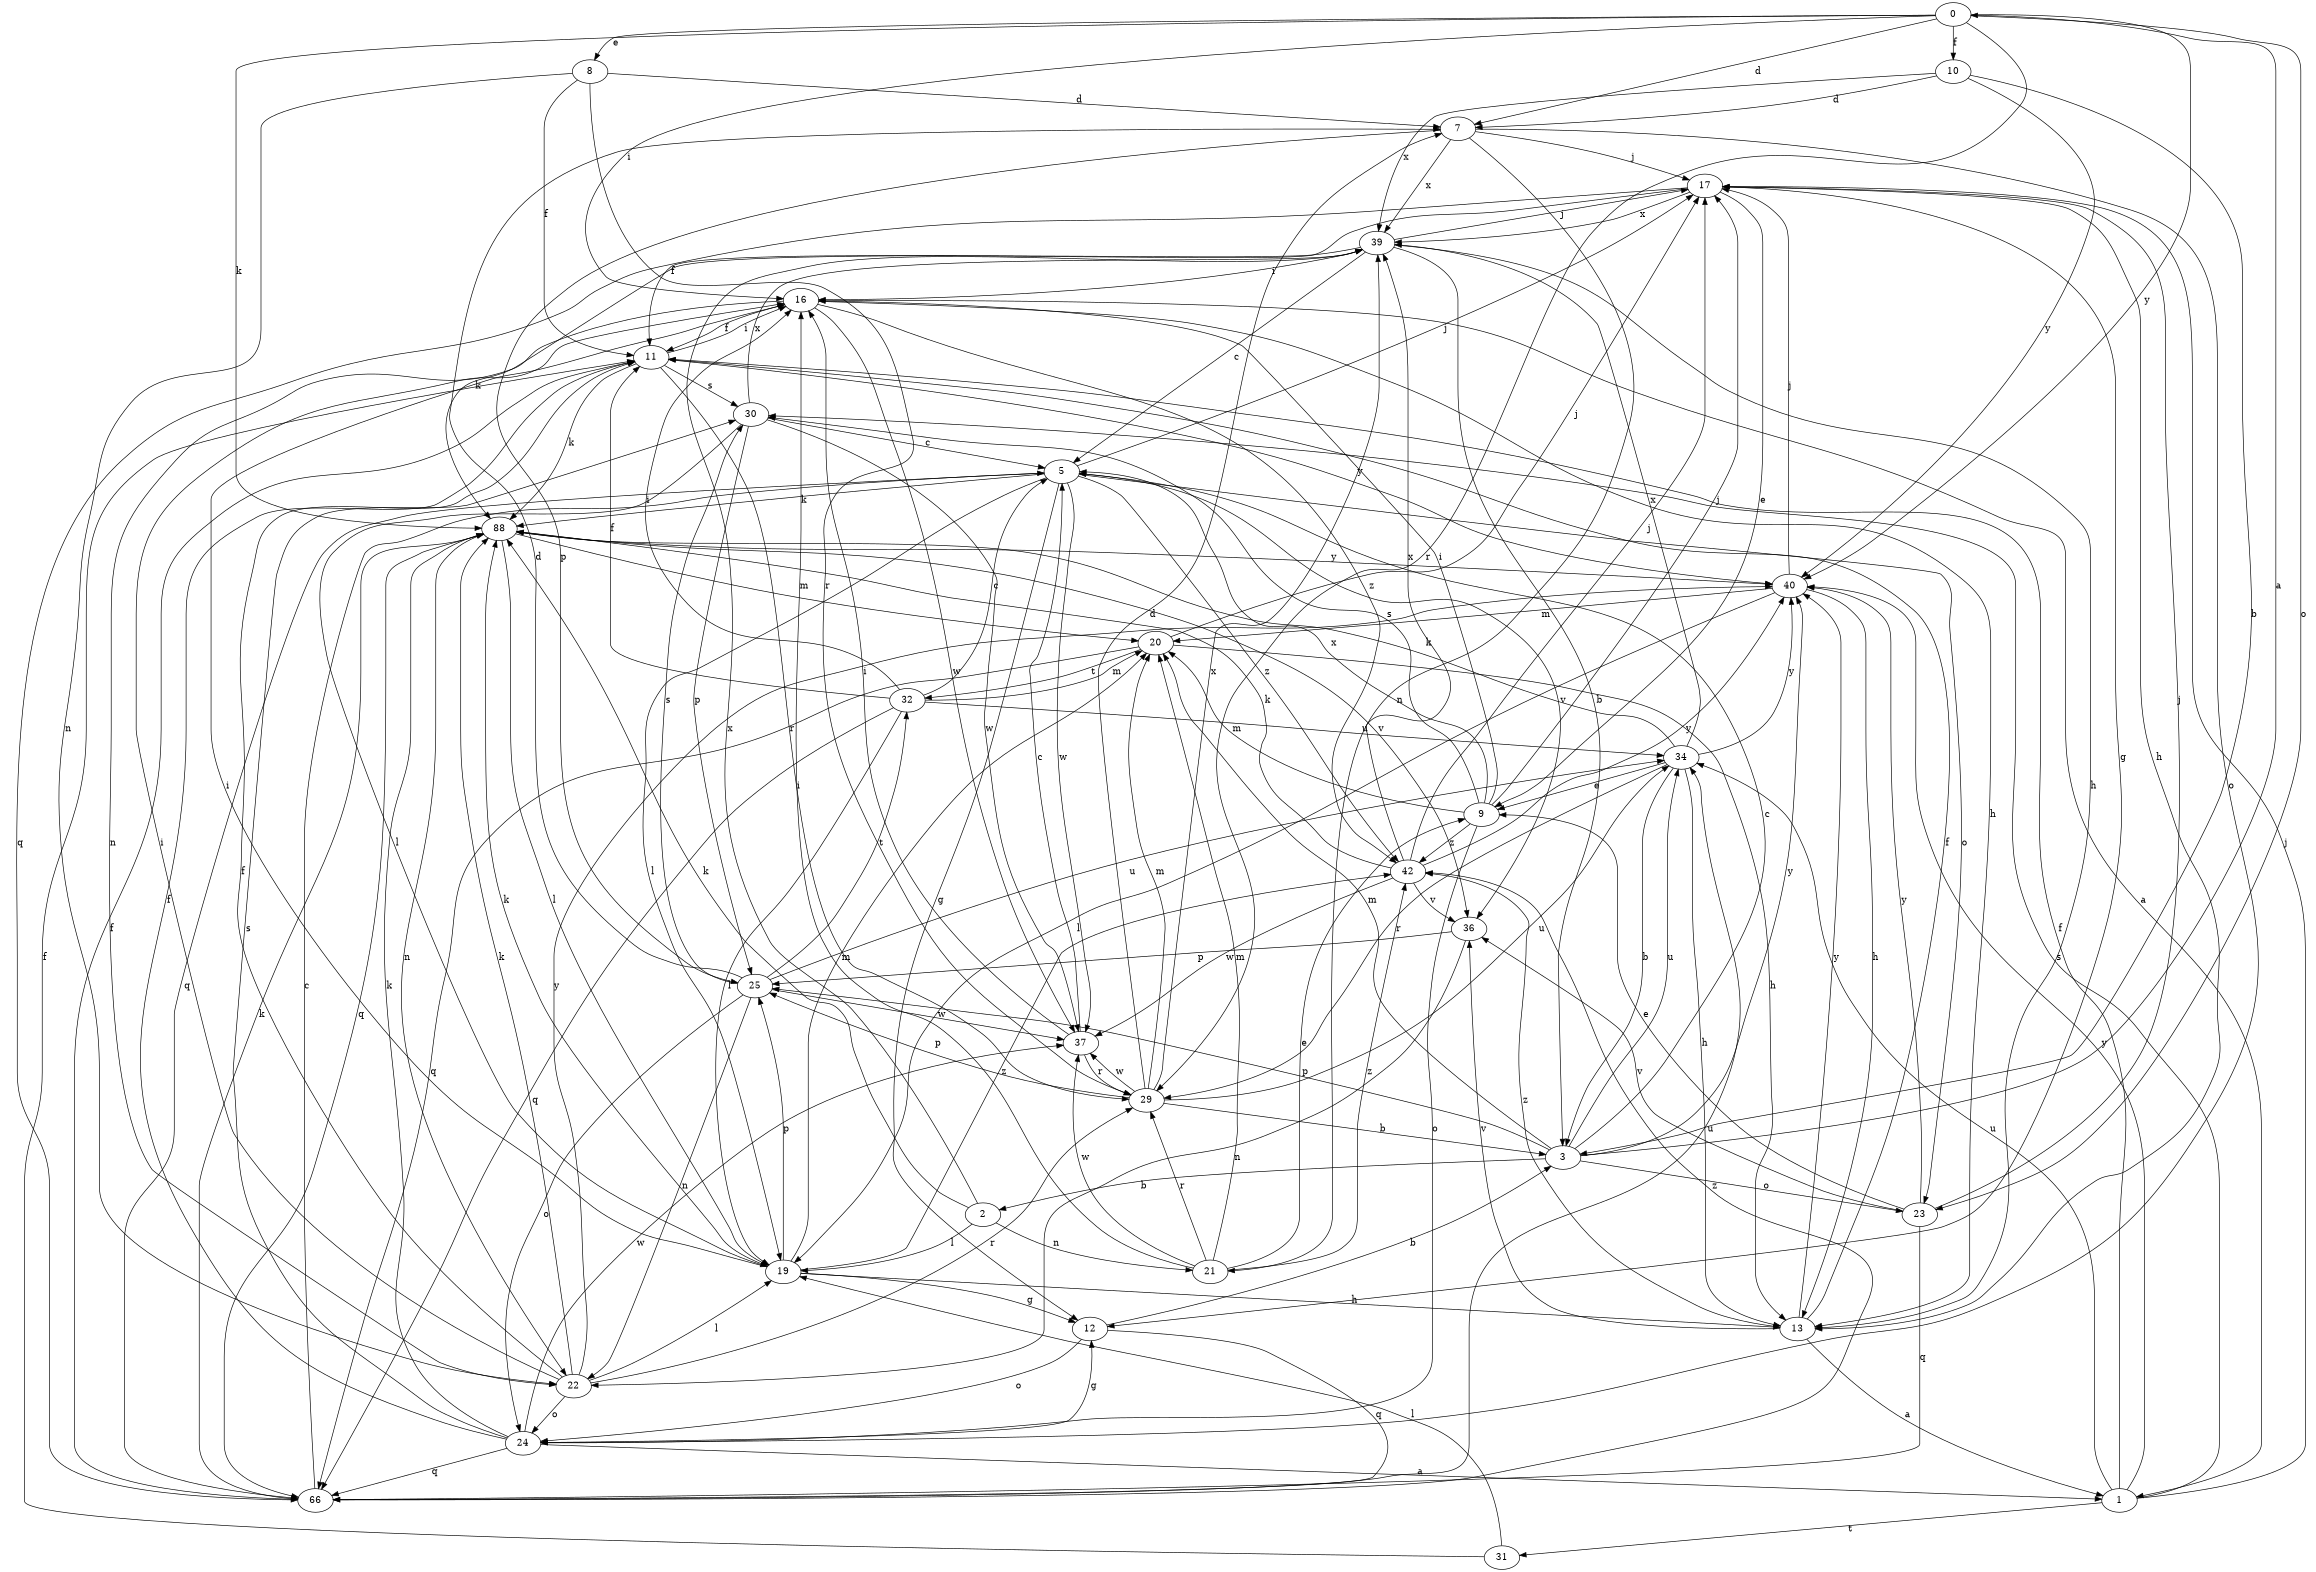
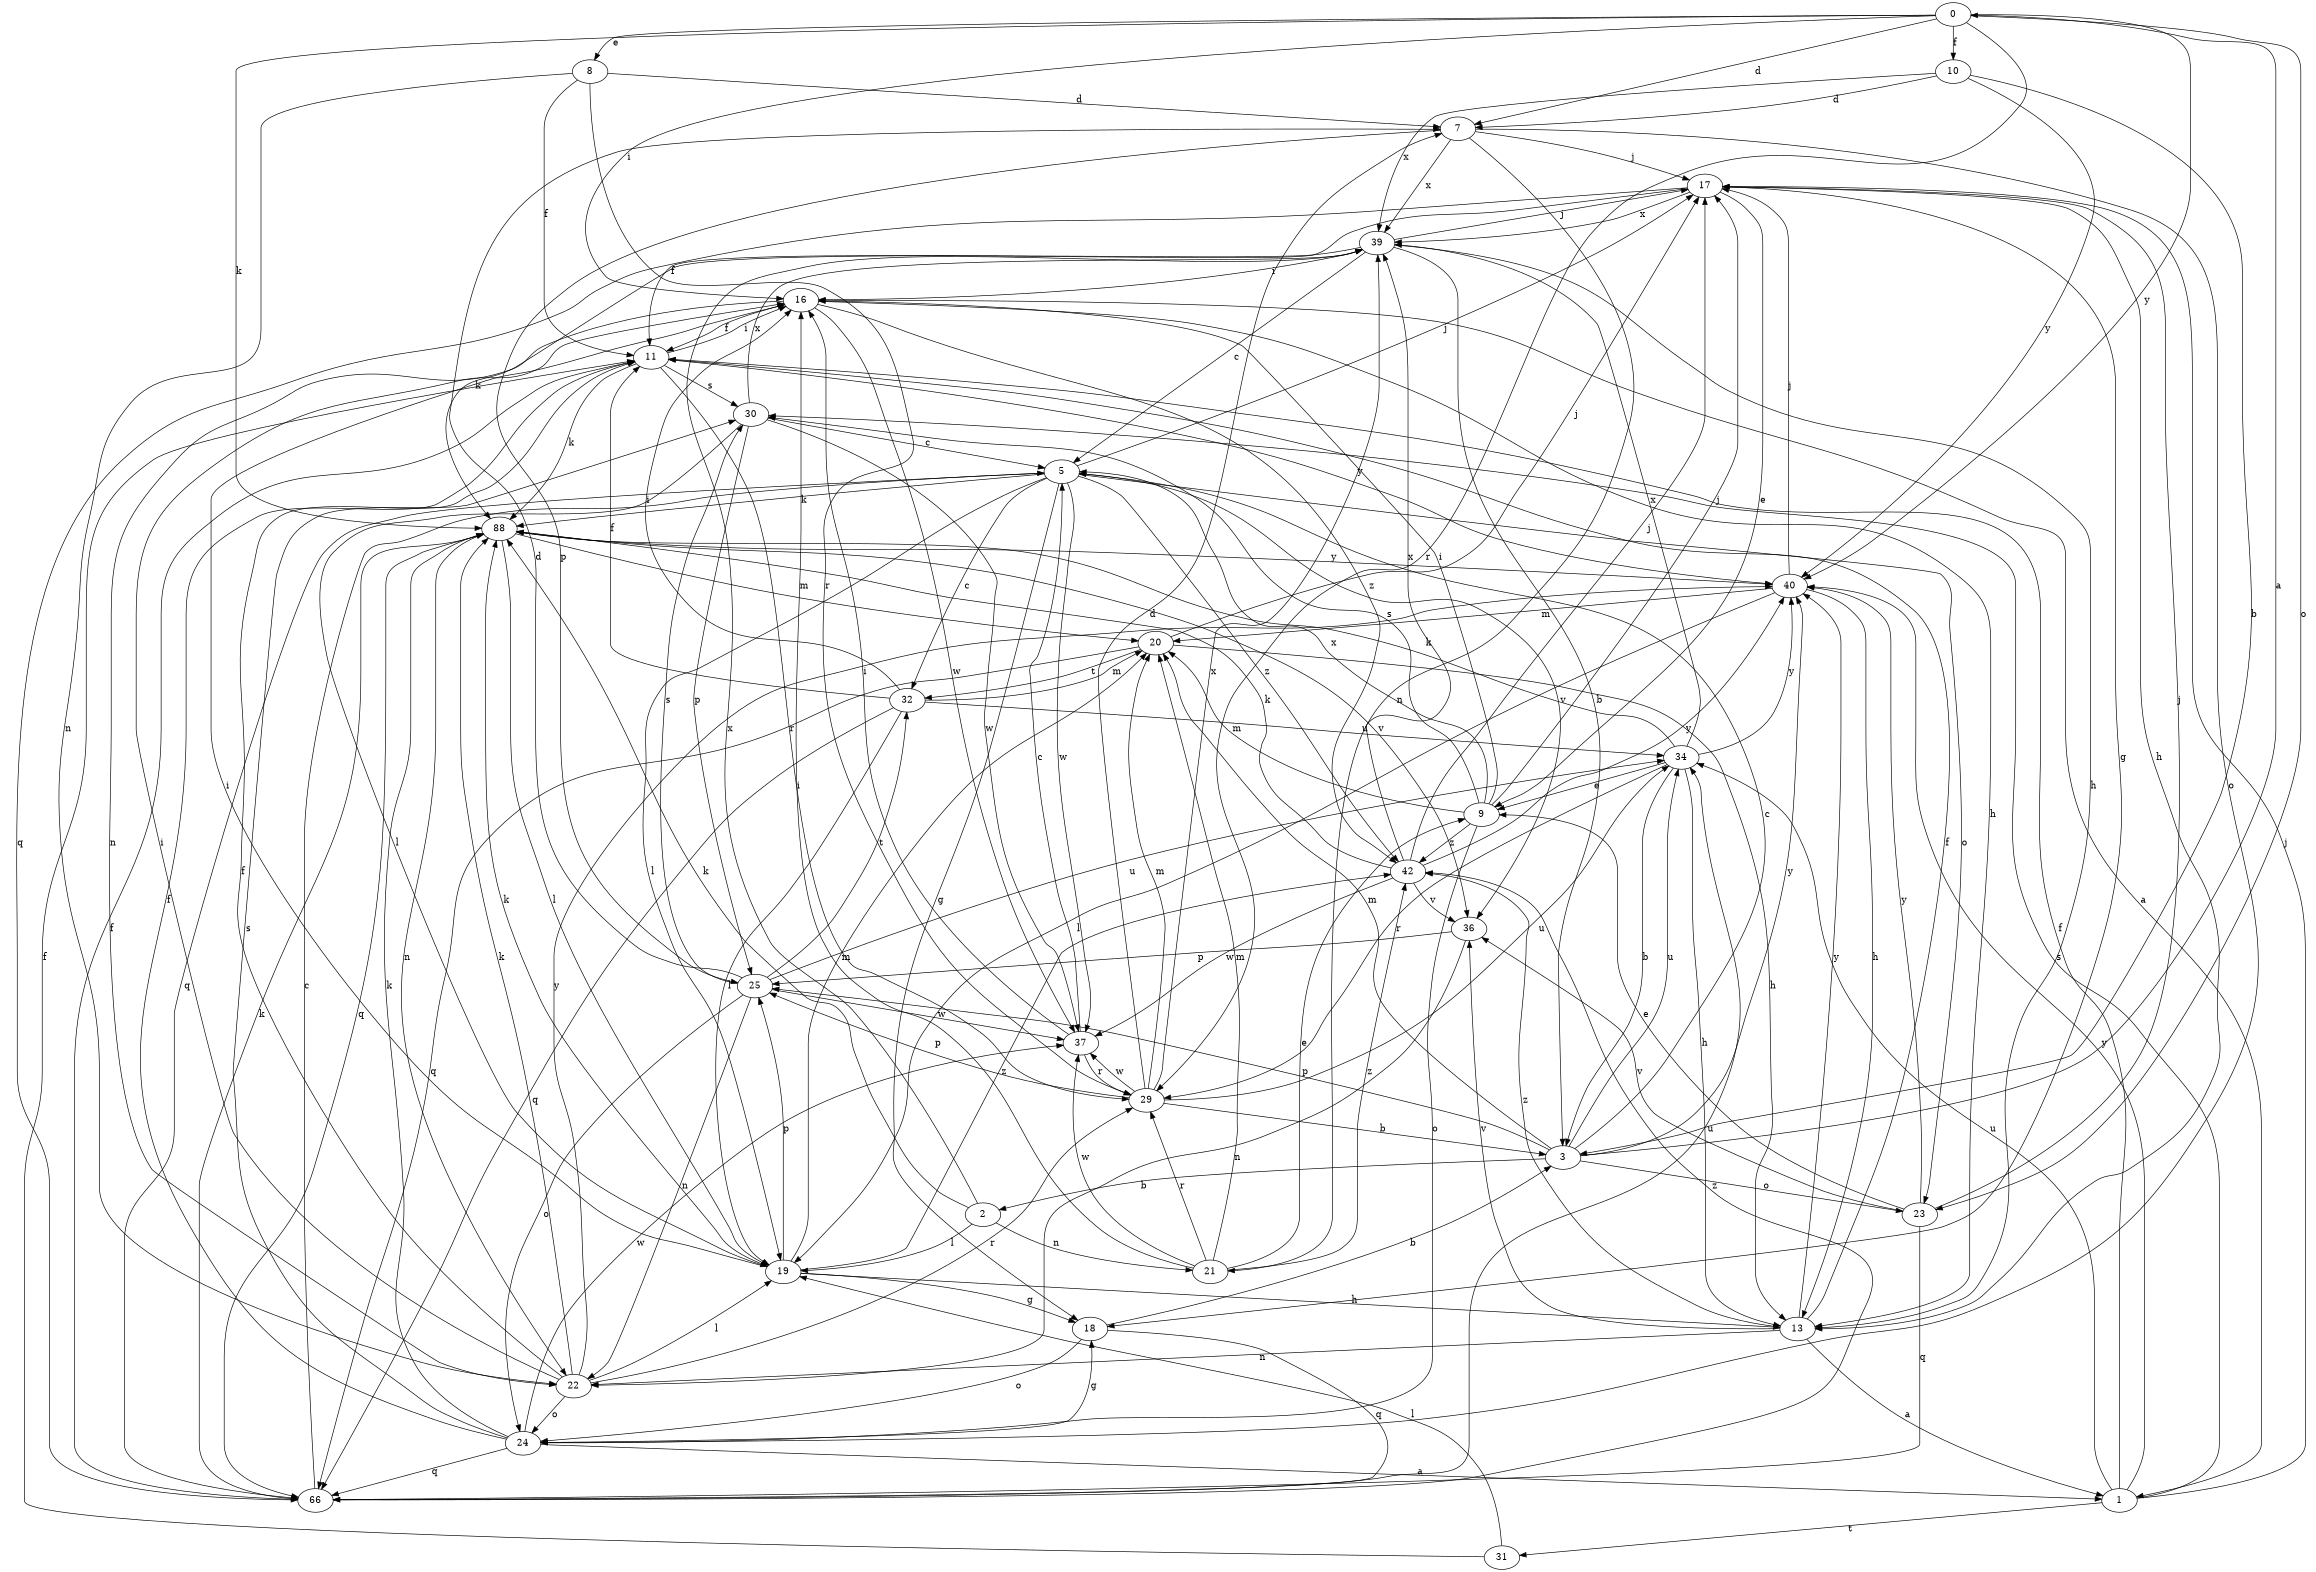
(991, 595) -> (970, 564)
(1090, 1329) -> (1090, 1329)
none -> (1189, 1357)
